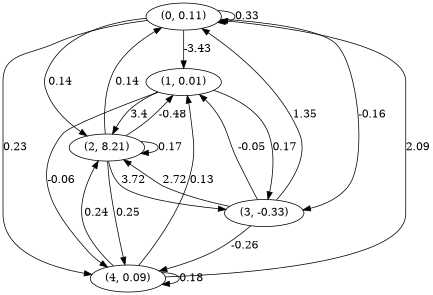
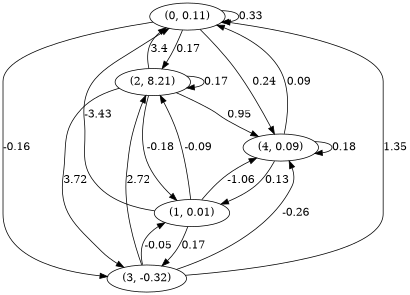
(184, 46) -> (84, 123)
(60, 82) -> (188, 49)
(127, 82) -> (159, 49)
(139, 115) -> (198, 148)
(173, 115) -> (161, 148)
(15, 148) -> (264, 82)
(418, 148) -> (299, 82)
(61, 180) -> (241, 180)
(128, 213) -> (239, 115)
(264, 213) -> (147, 279)
(83, 221) -> none
